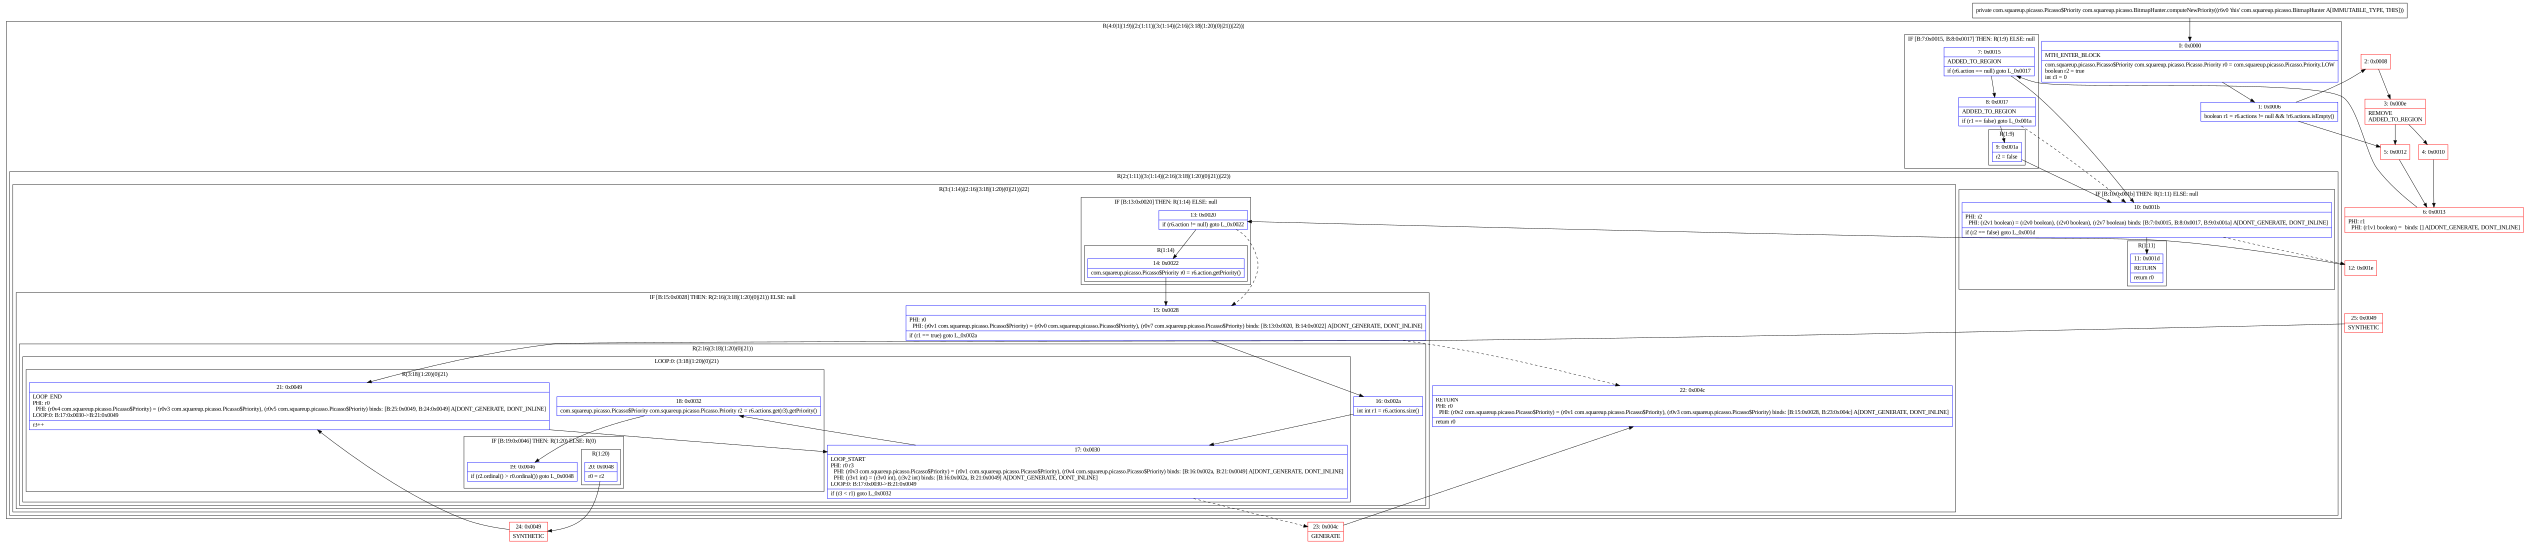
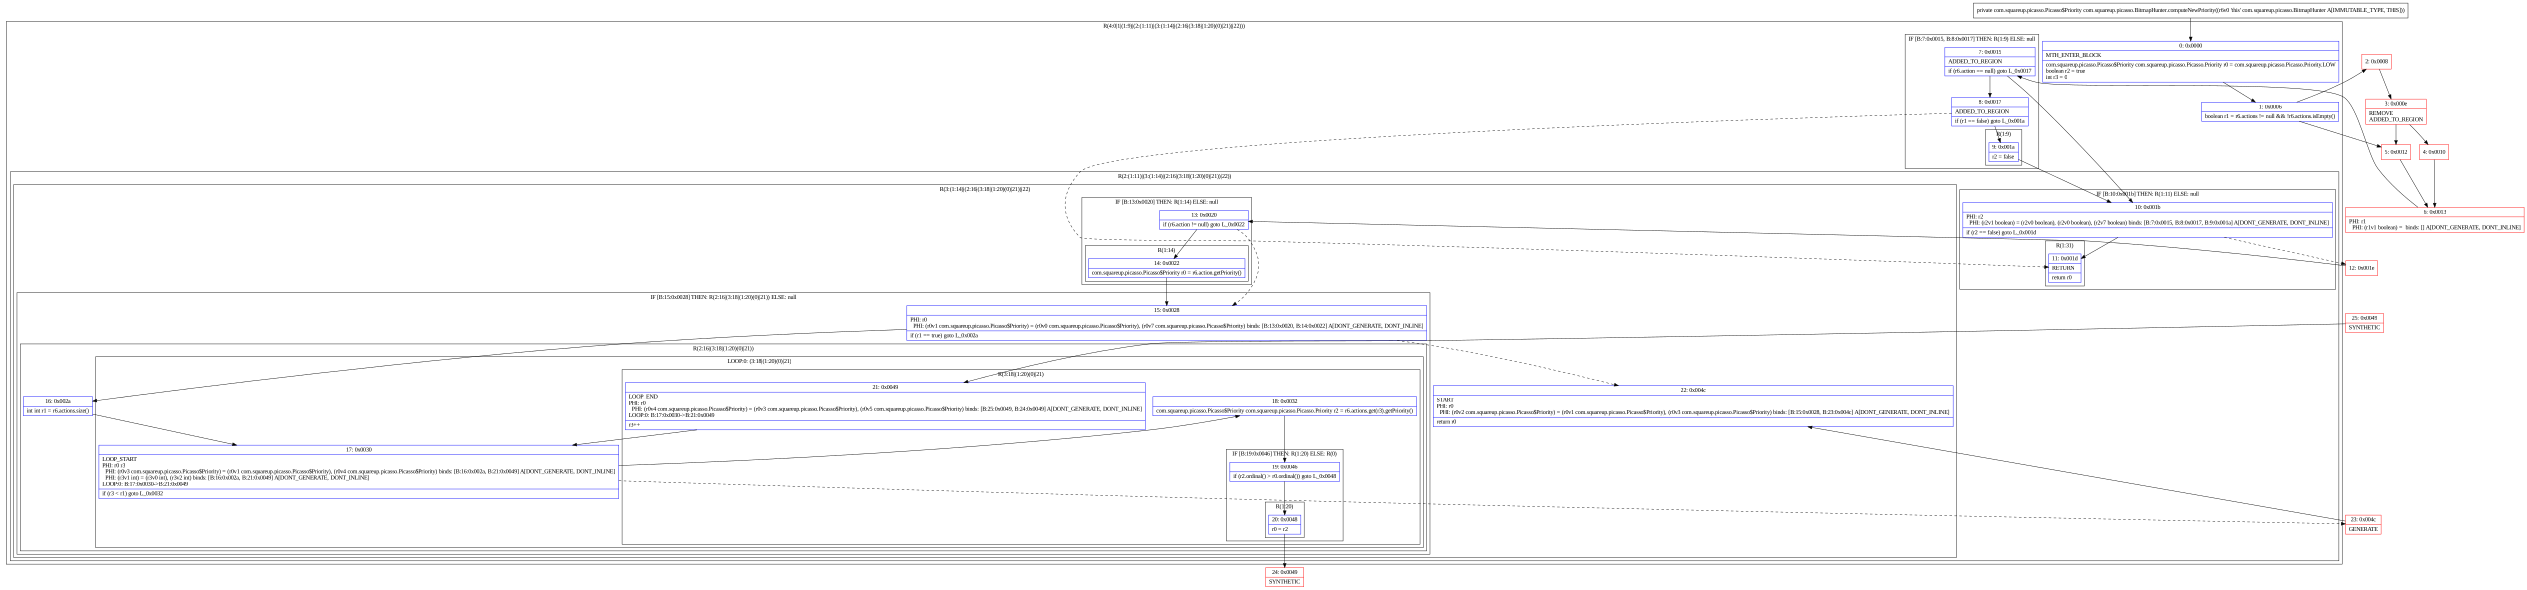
(2073, 162) -> (1088, 239)
(2147, 246) -> (2065, 246)
(1447, 400) -> (1445, 400)
(414, 495) -> none
none -> (1285, 496)
